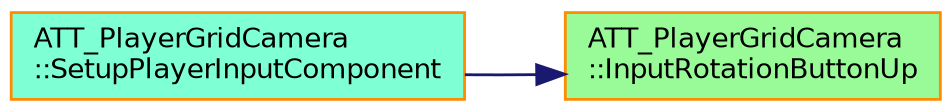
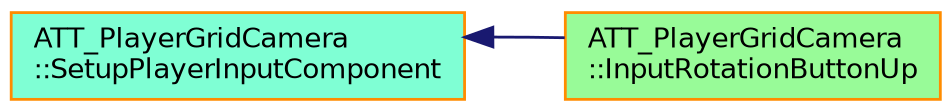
(501, 75) -> (529, 37)
